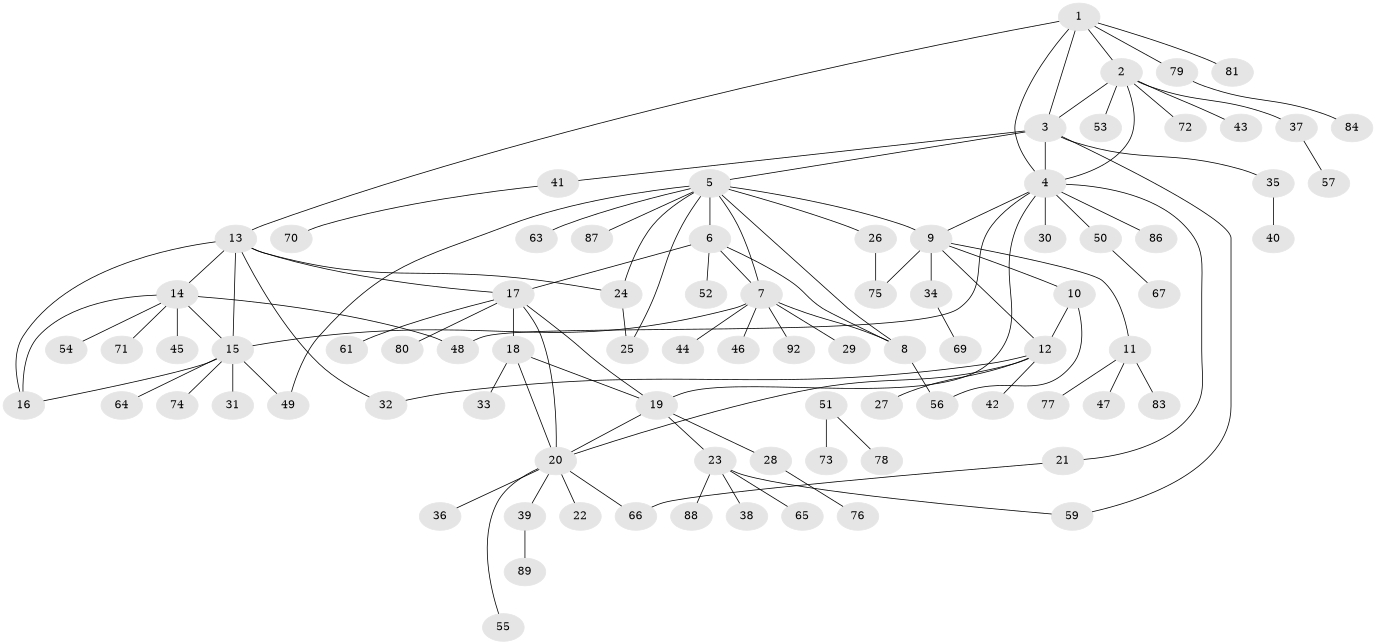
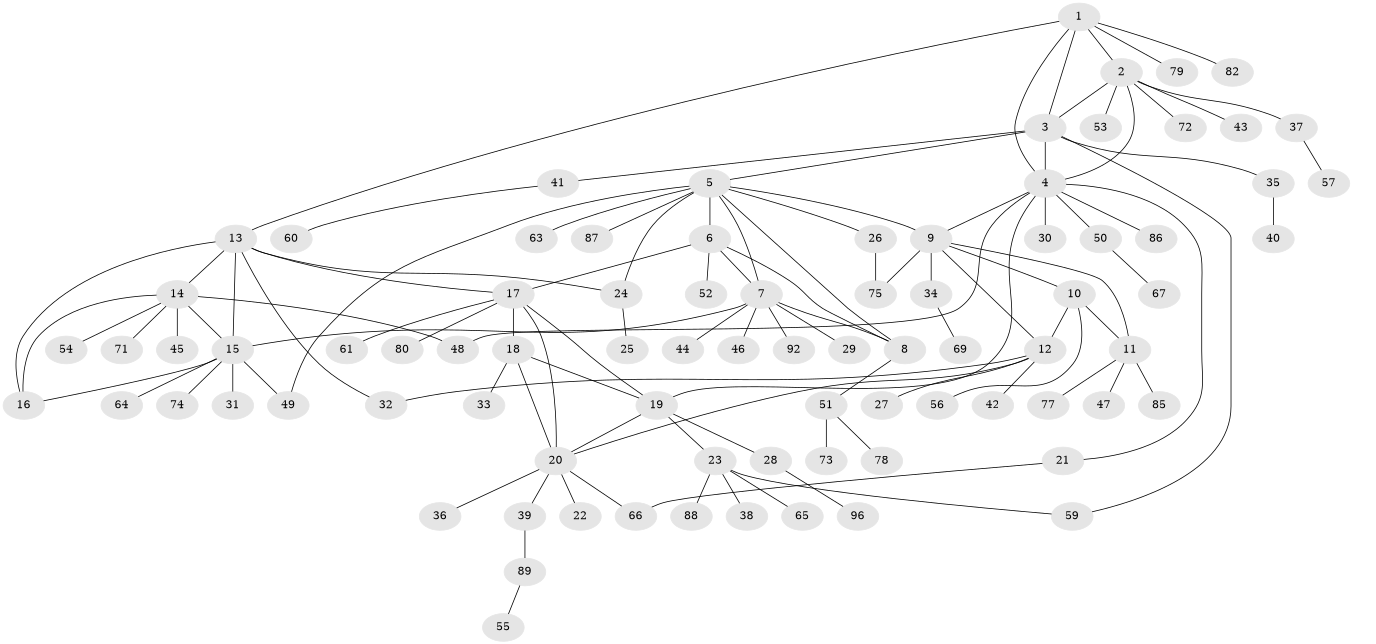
(1233, 72) -> (1233, 72)
(1352, 128) -> none
(291, 239) -> (291, 239)
(665, 265) -> none
none -> (1102, 322)
(921, 378) -> (876, 371)
(1159, 405) -> (1159, 405)
(858, 516) -> (858, 516)
(488, 531) -> (514, 600)
